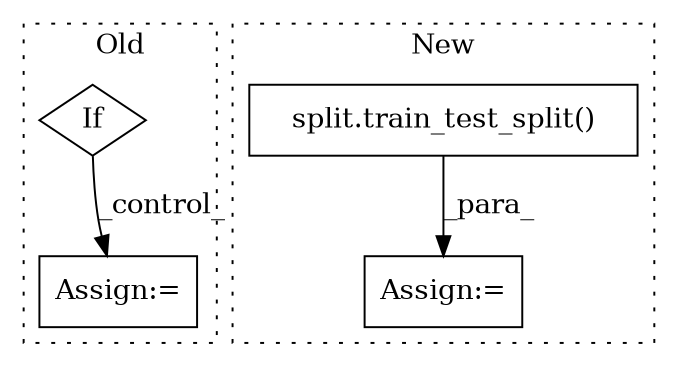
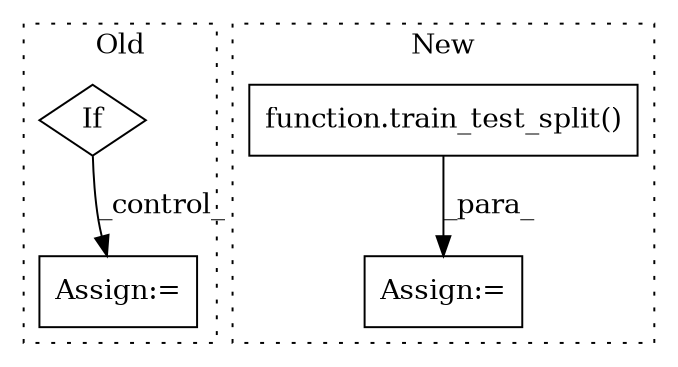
(443, 120) -> (443, 120)
